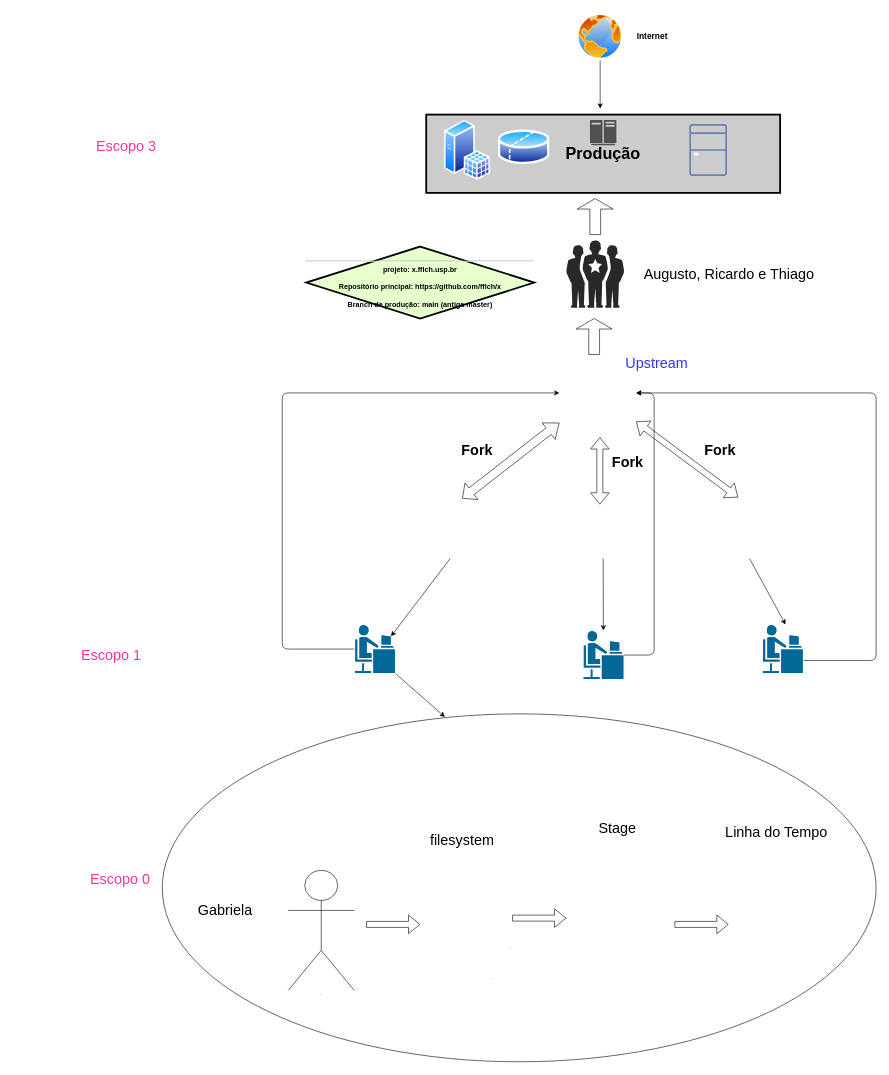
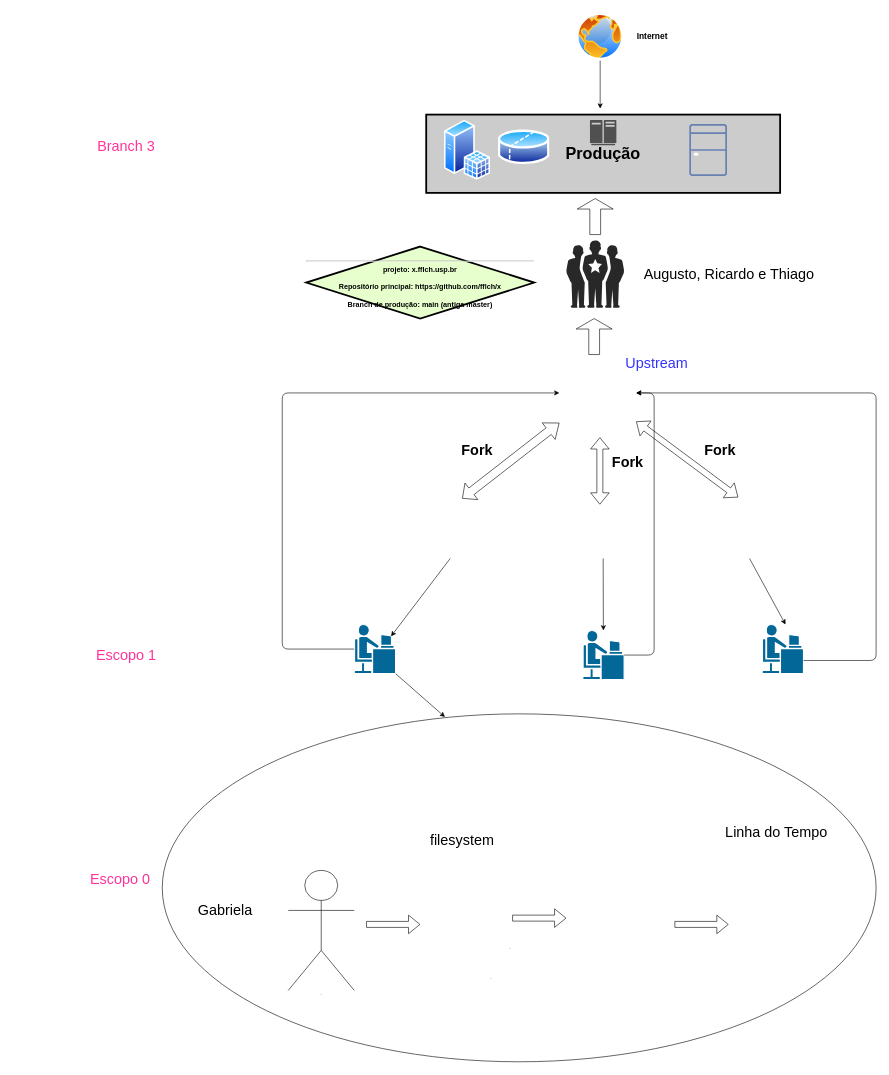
(126, 147) -> (126, 147)
(111, 655) -> (126, 655)
(618, 828) -> none
